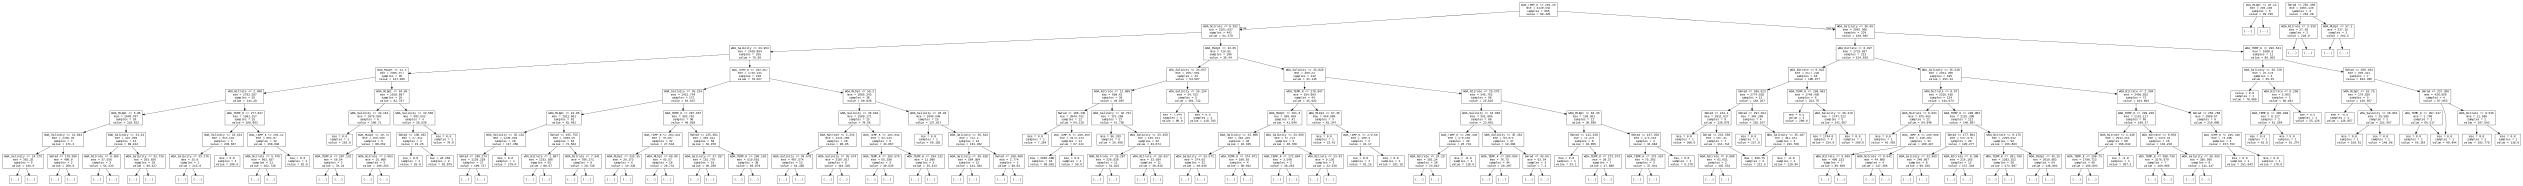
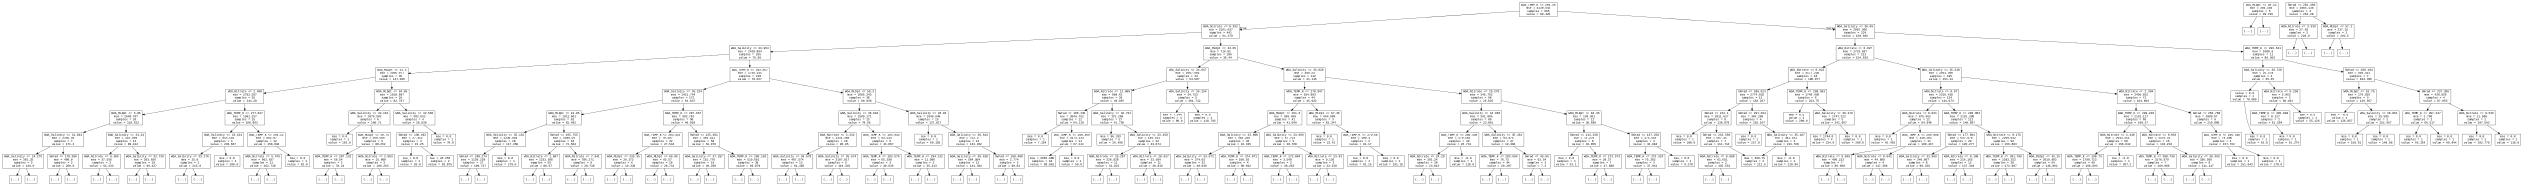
none -> (2359, 84)
(2446, 117) -> (2430, 106)
(2340, 118) -> (2340, 118)
(2264, 129) -> (2247, 118)
